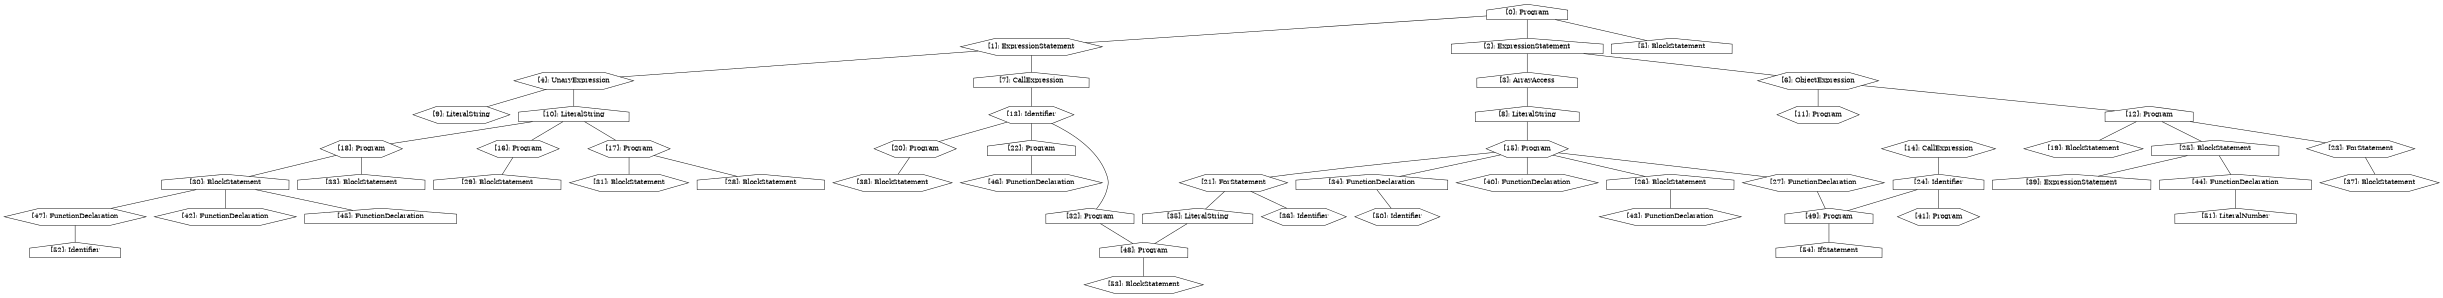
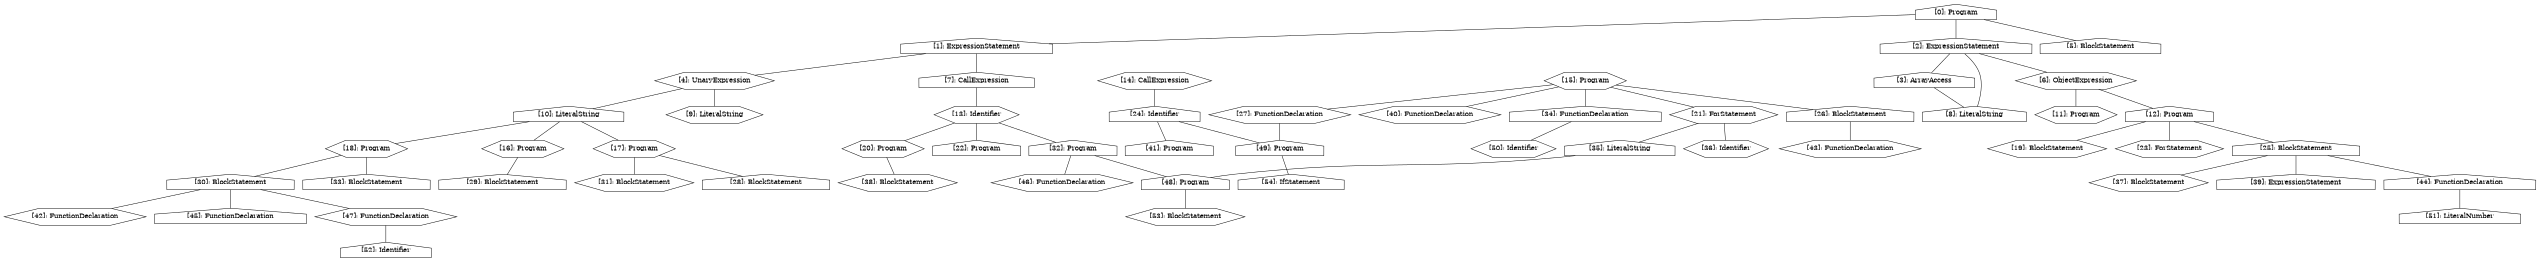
(1031, 47) -> (977, 47)
(1527, 131) -> (1981, 78)
(1031, 165) -> (1068, 165)
(2370, 166) -> (2224, 165)
(1939, 217) -> (1169, 149)
